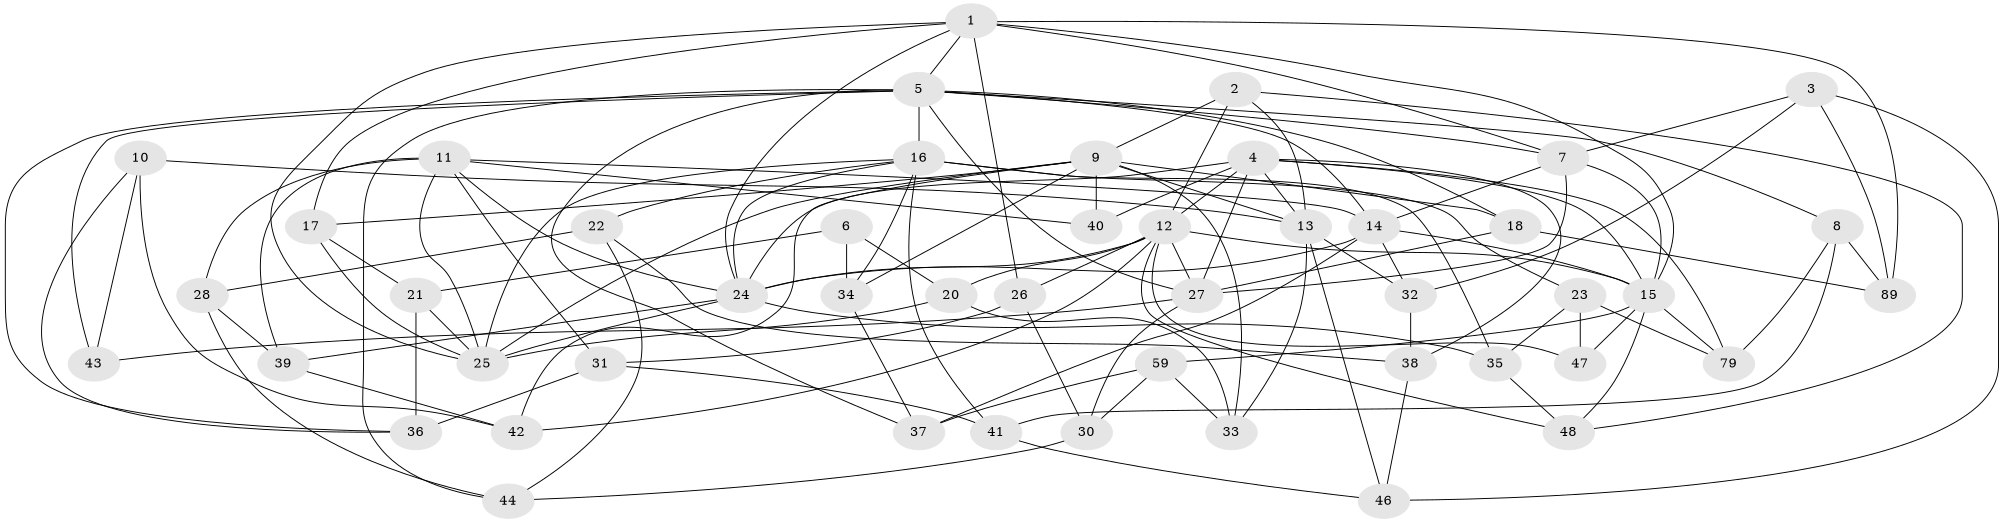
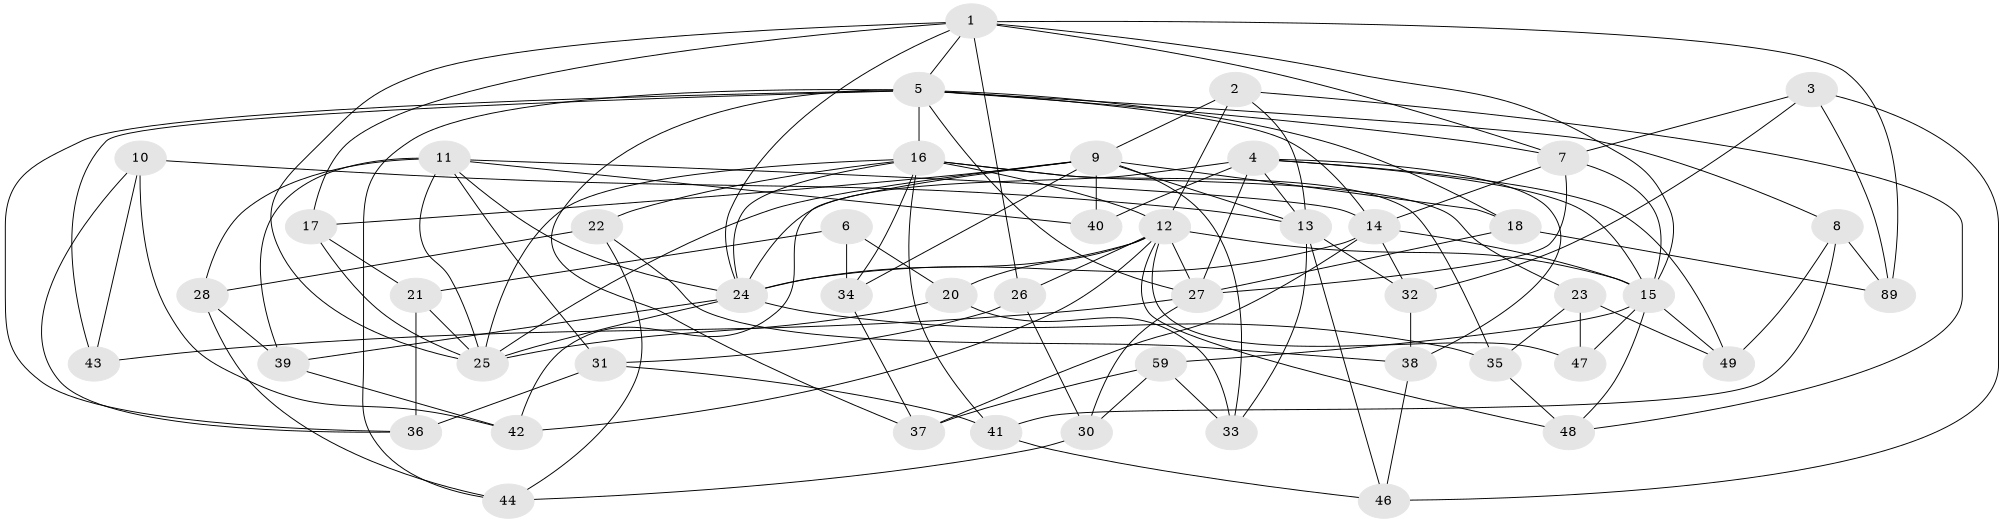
(1213, 189) -> (1076, 193)
(1729, 364) -> (1729, 364)
